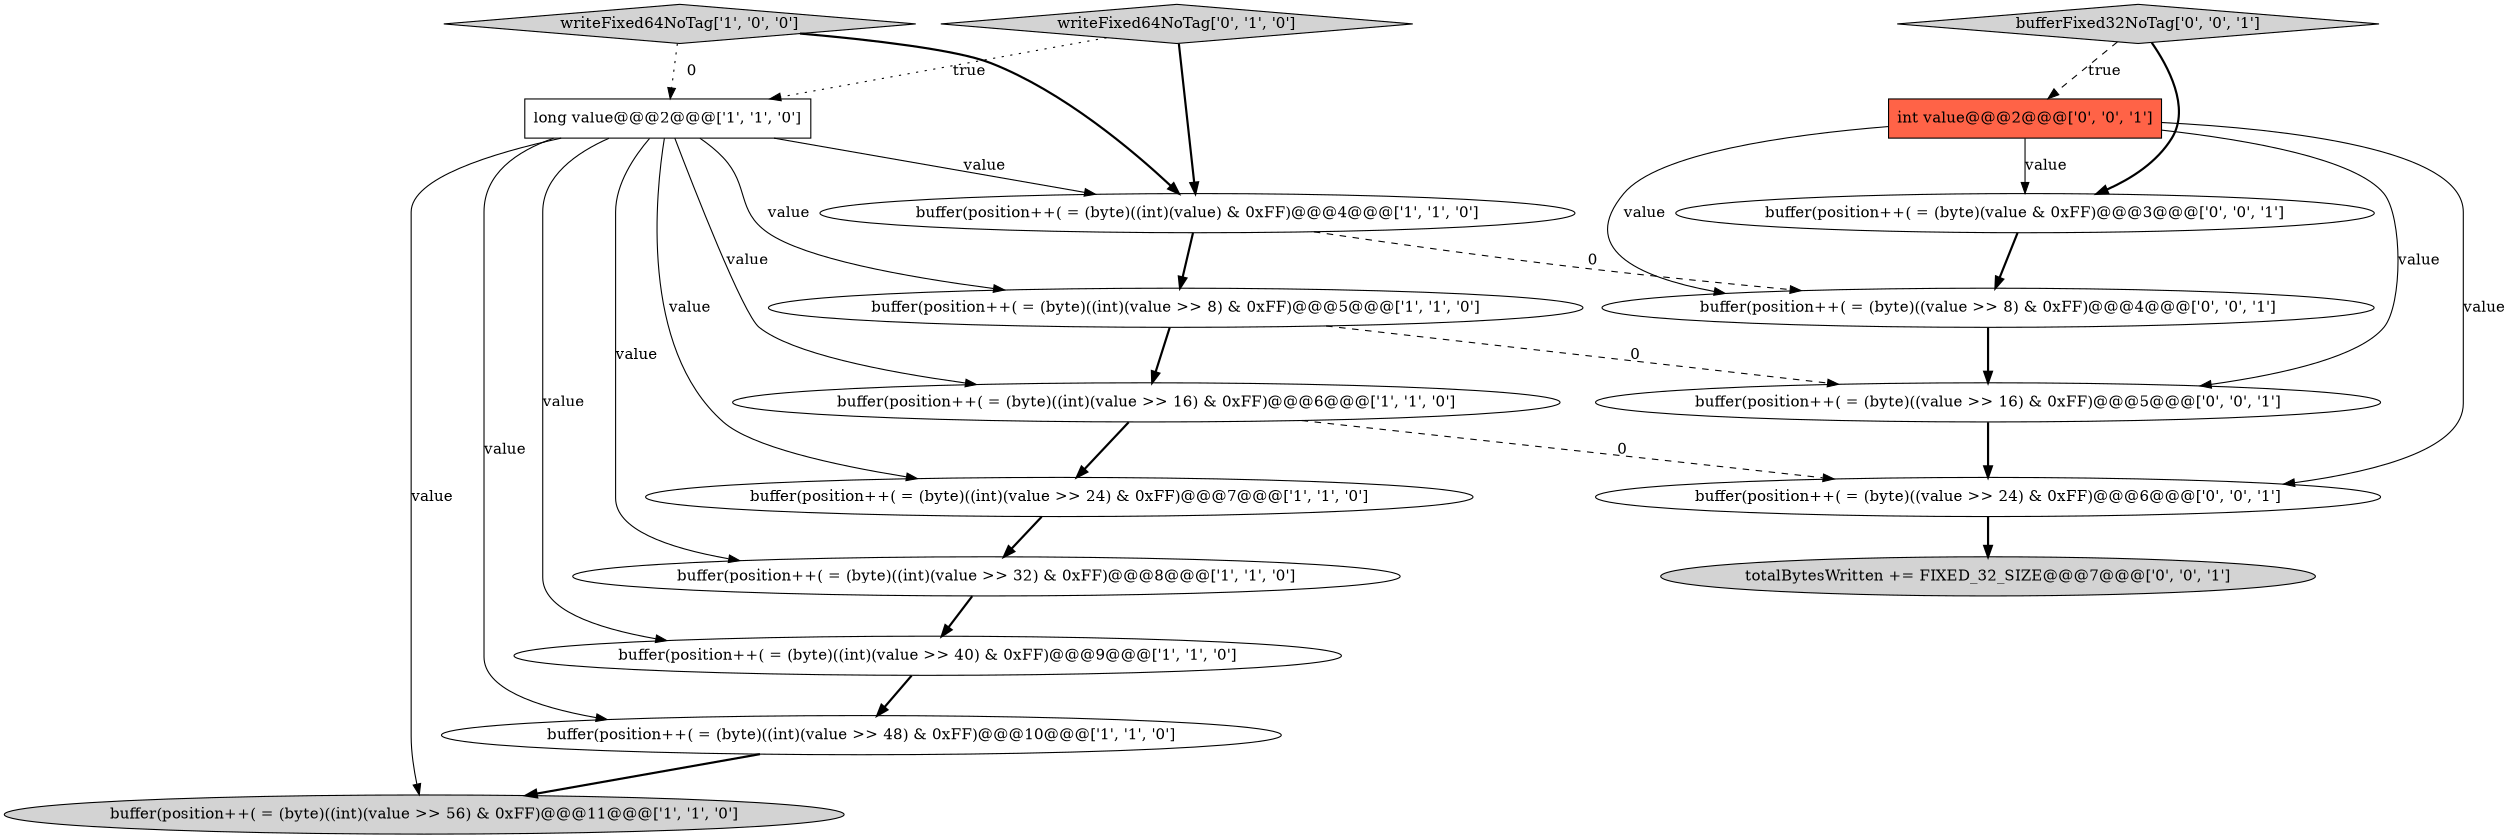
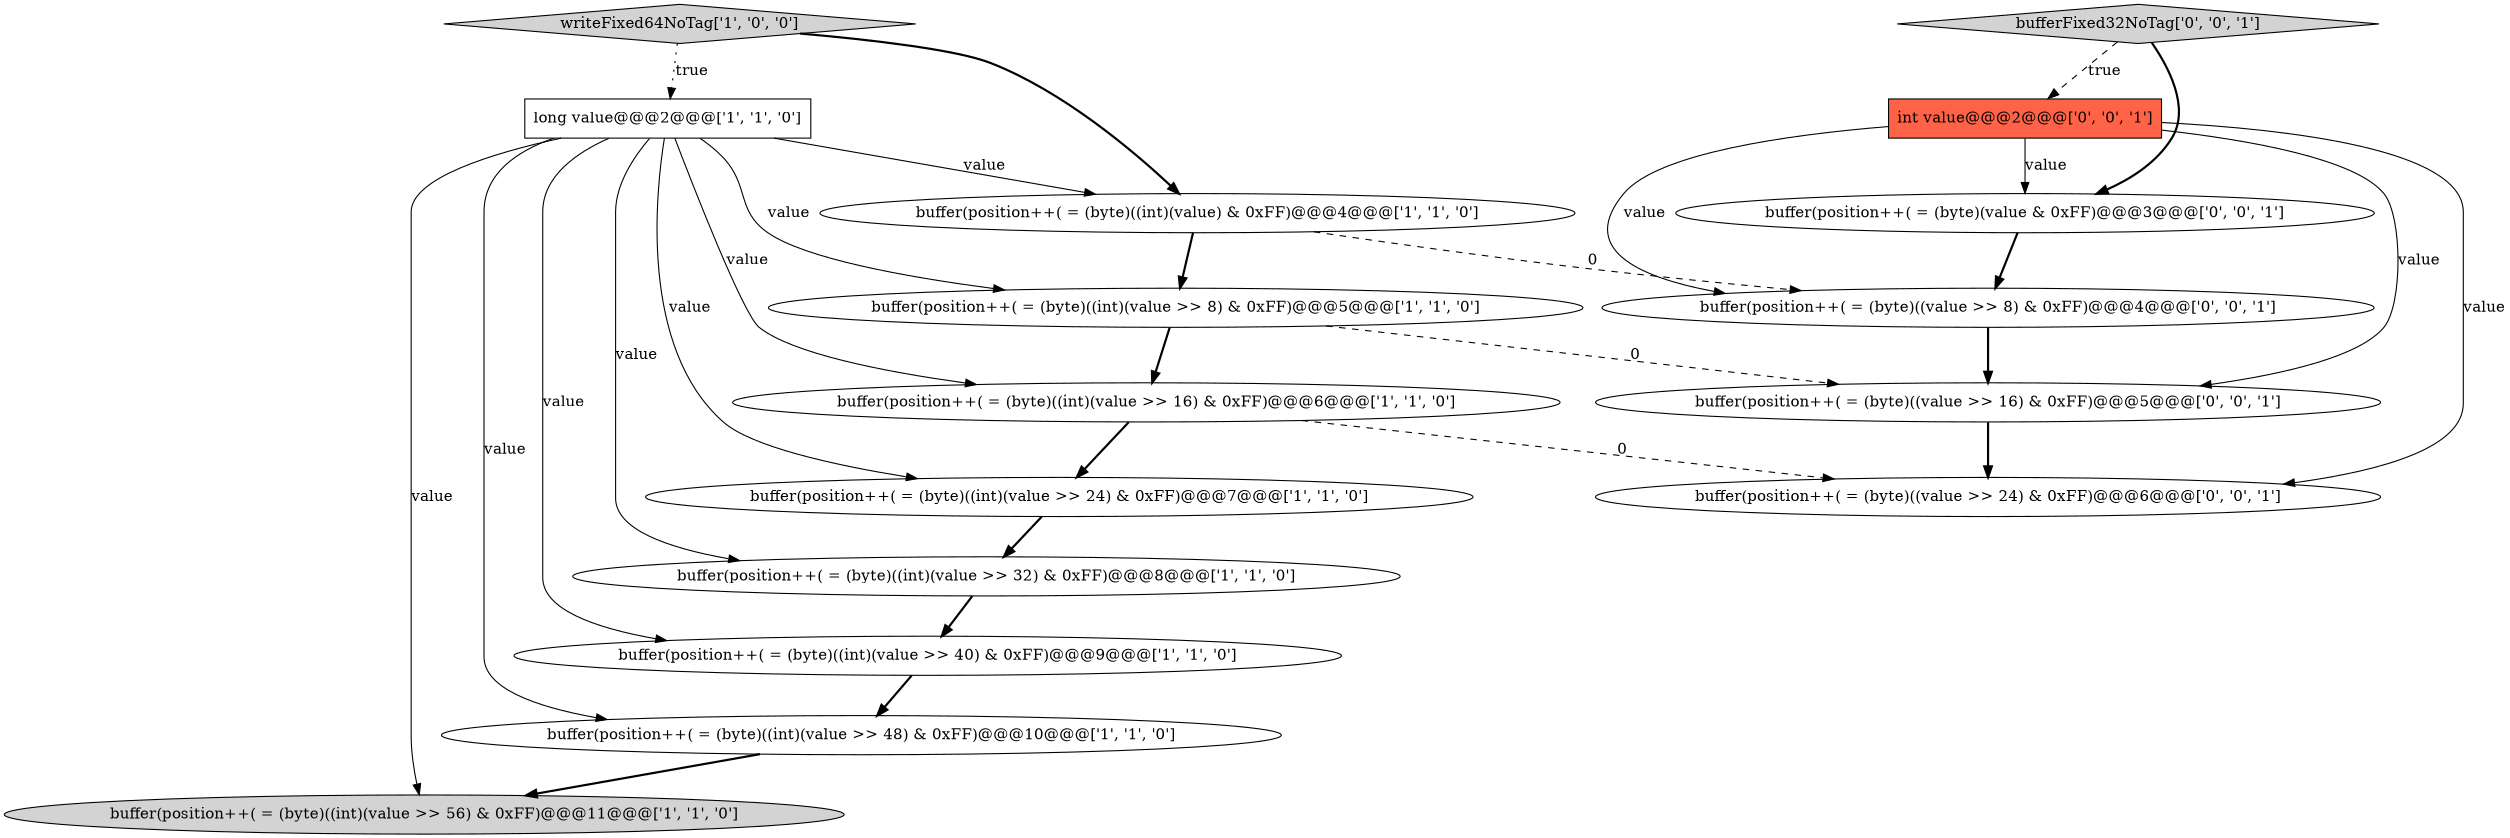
(1177, 24) -> none
(692, 71) -> (692, 71)
(1988, 576) -> none
